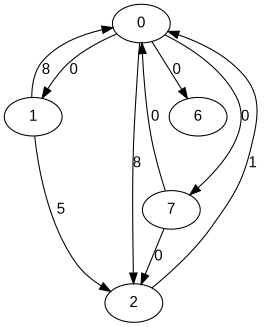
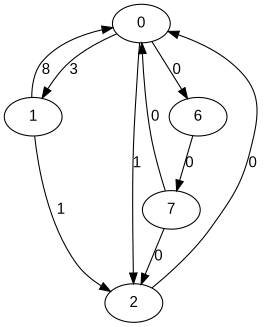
(74, 70) -> (74, 70)
(238, 101) -> (186, 158)
(137, 163) -> (137, 163)
(253, 163) -> (253, 163)
(61, 210) -> (61, 210)
